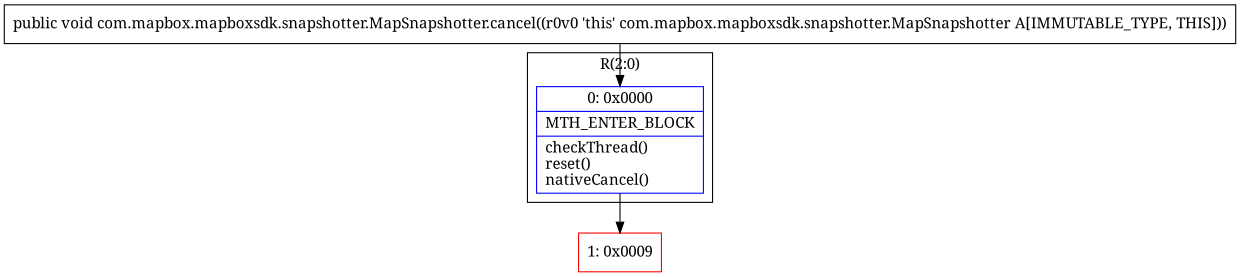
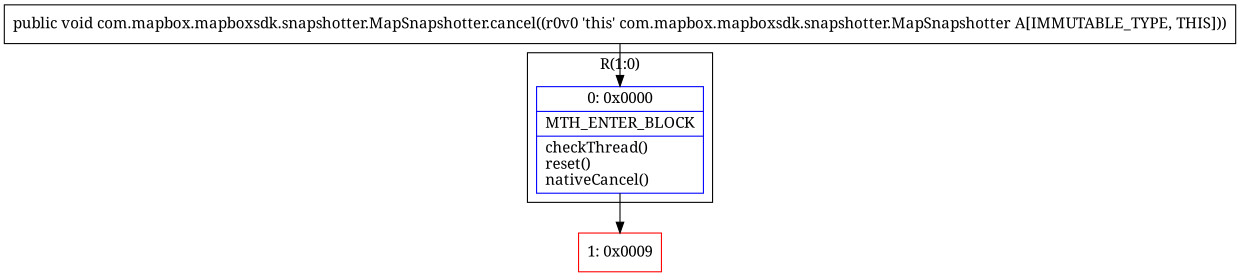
(620, 65) -> (620, 65)
